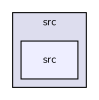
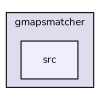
(49, 23) -> (50, 23)
